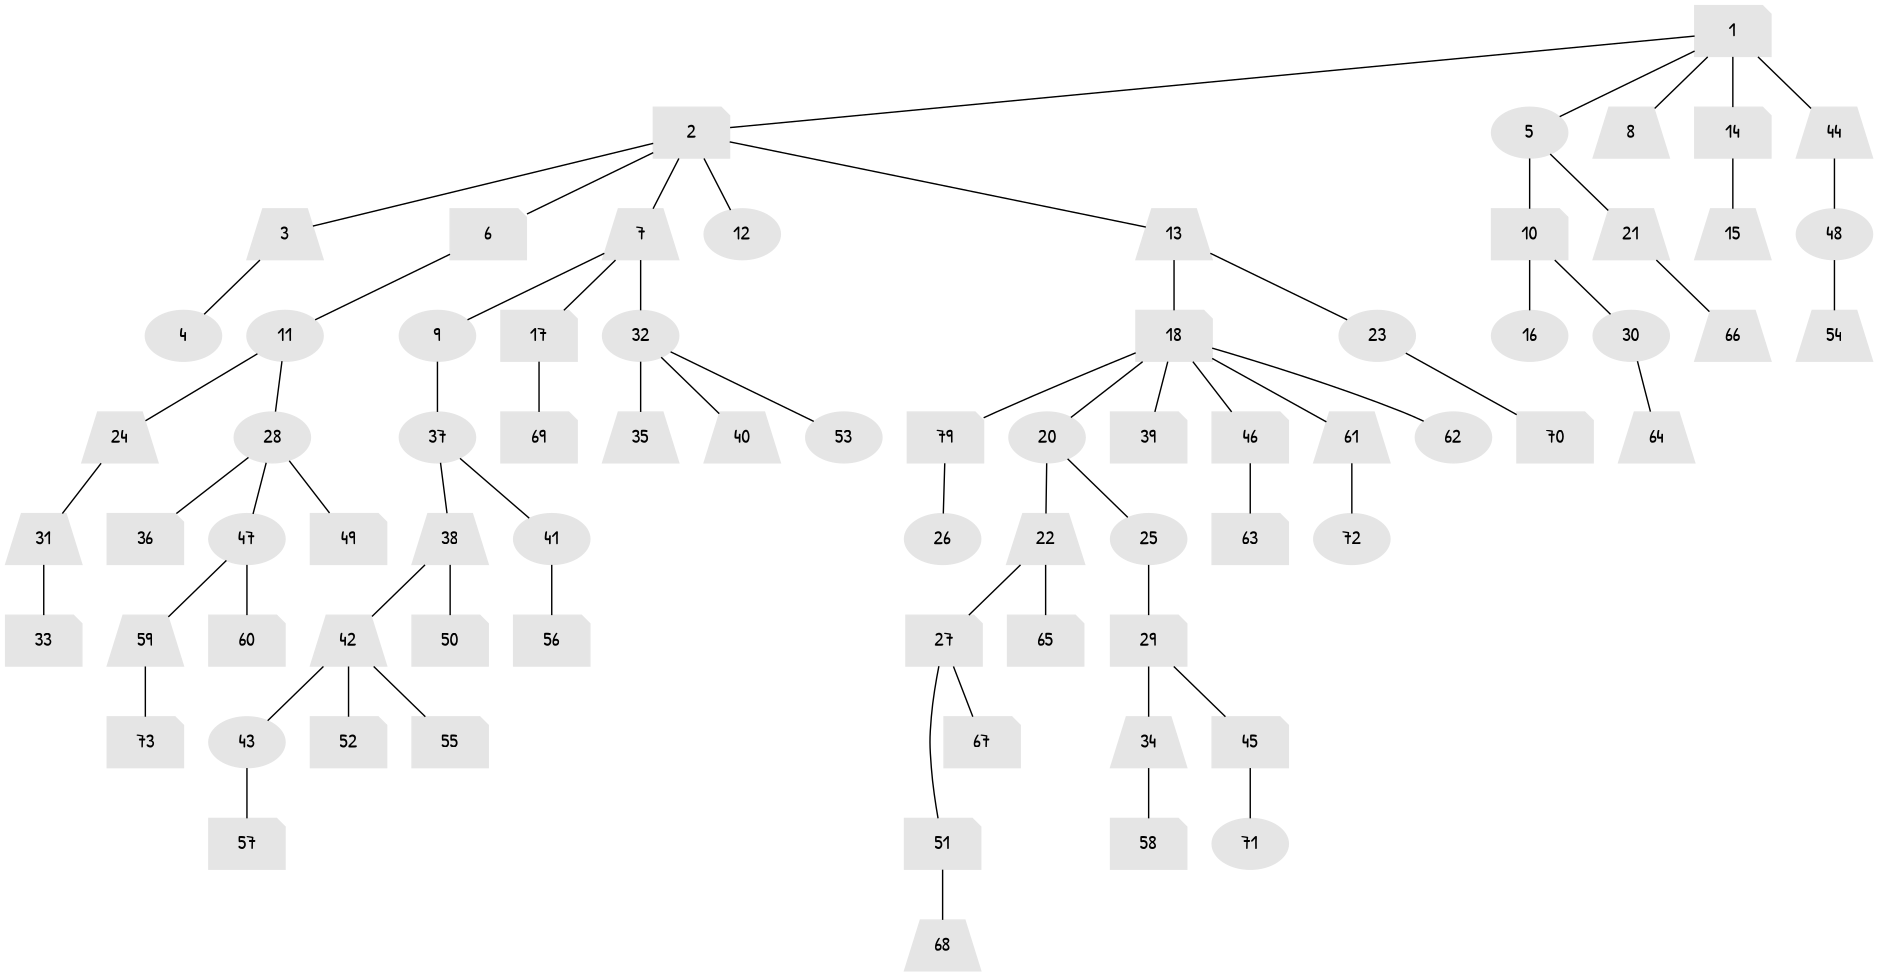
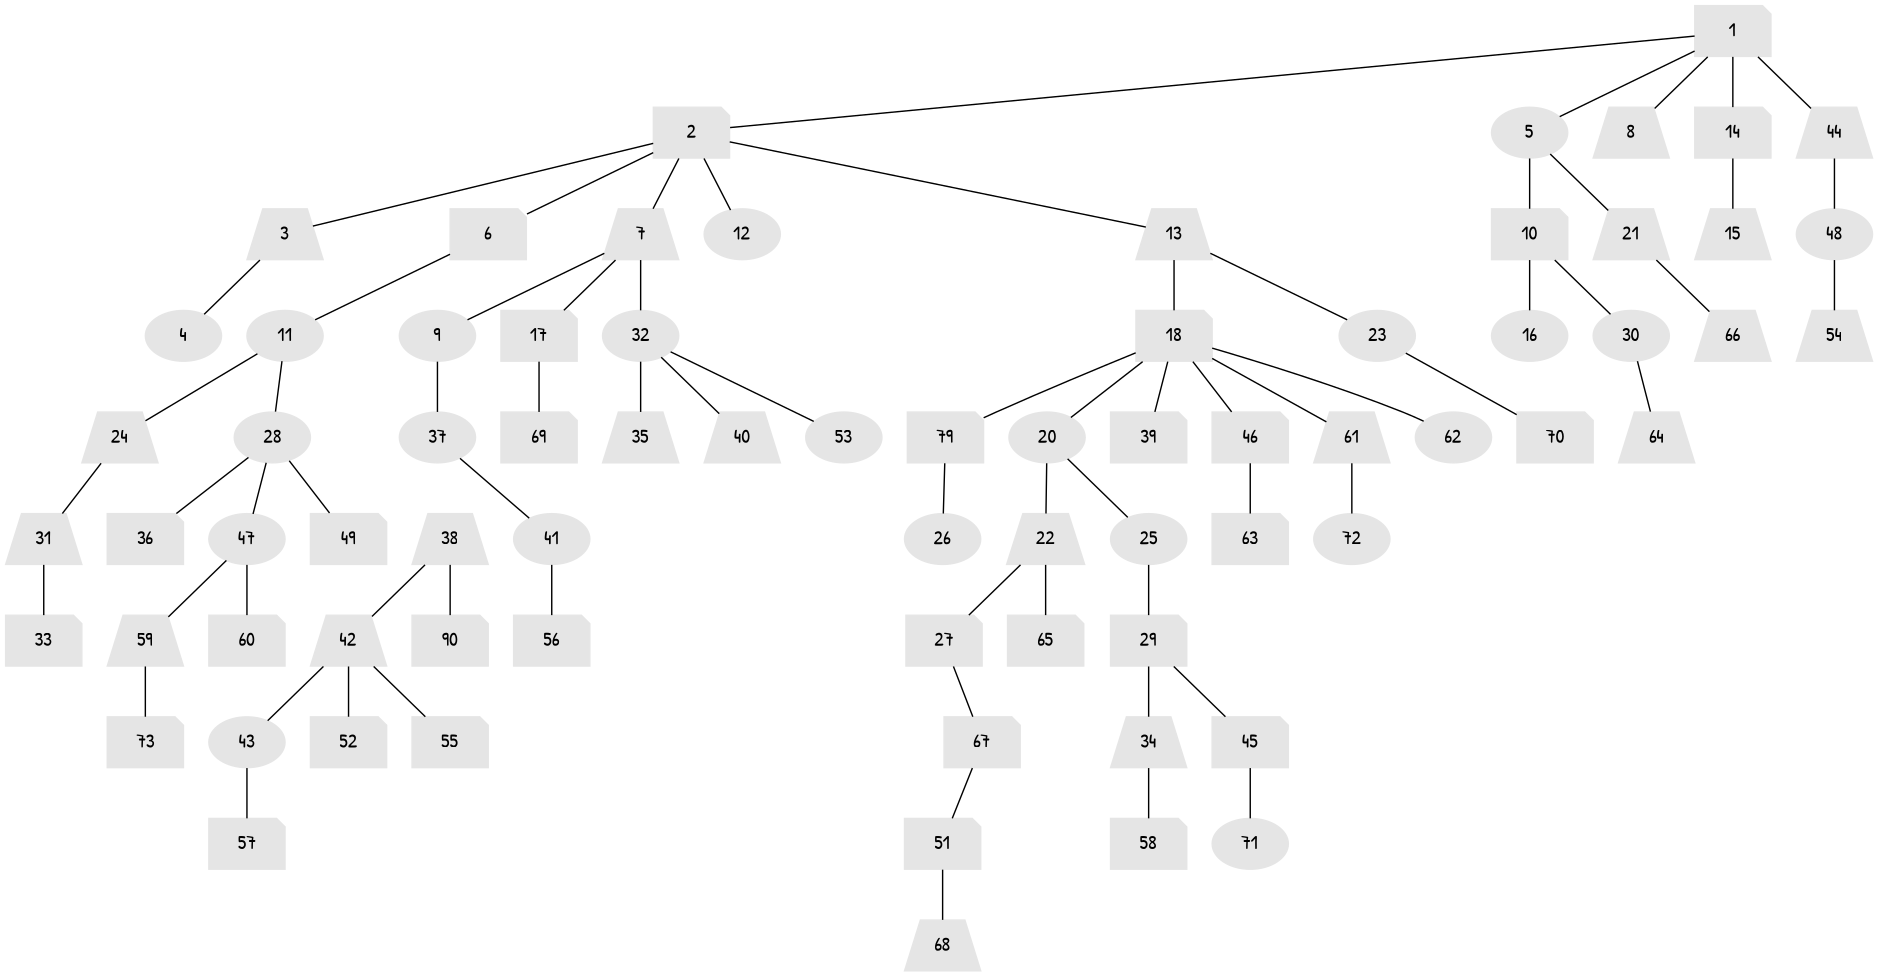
(444, 488) -> none
(450, 641) -> (450, 641)
(930, 742) -> (962, 793)
